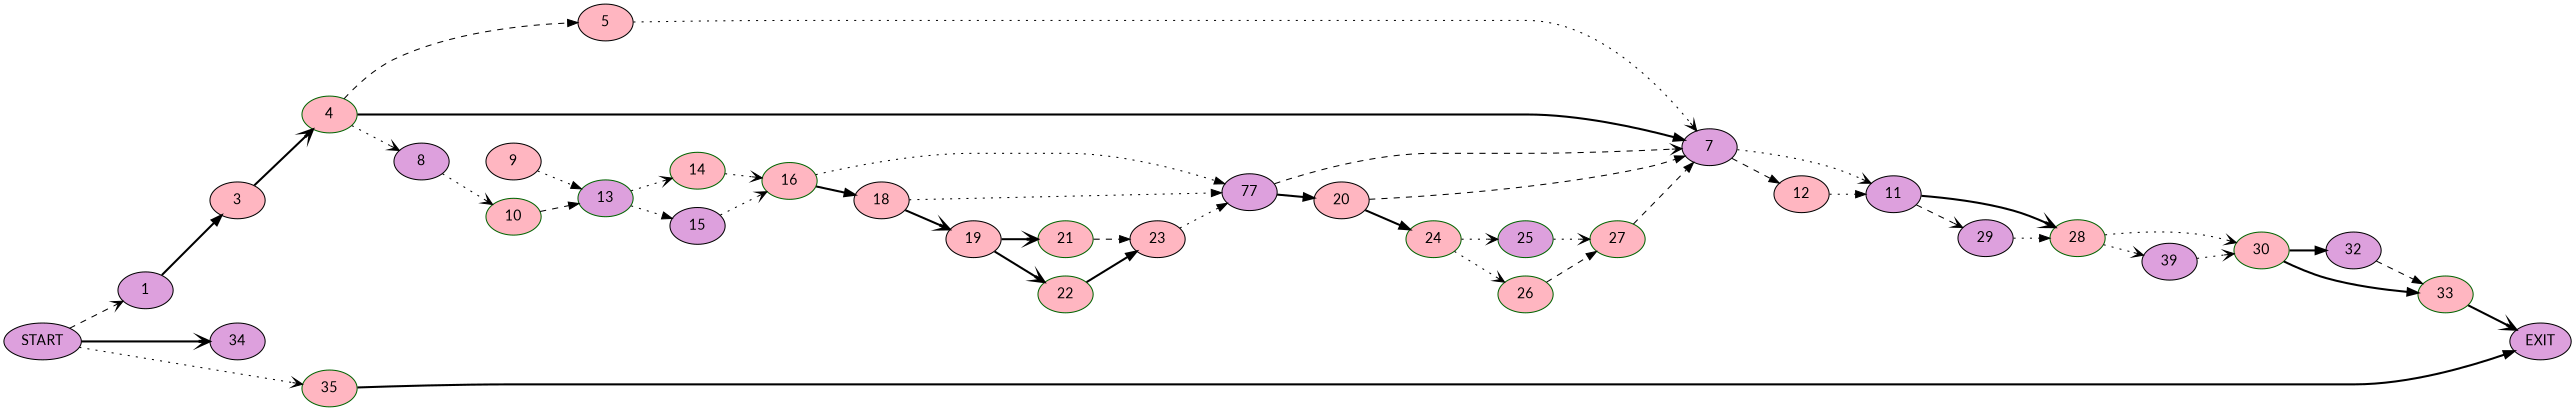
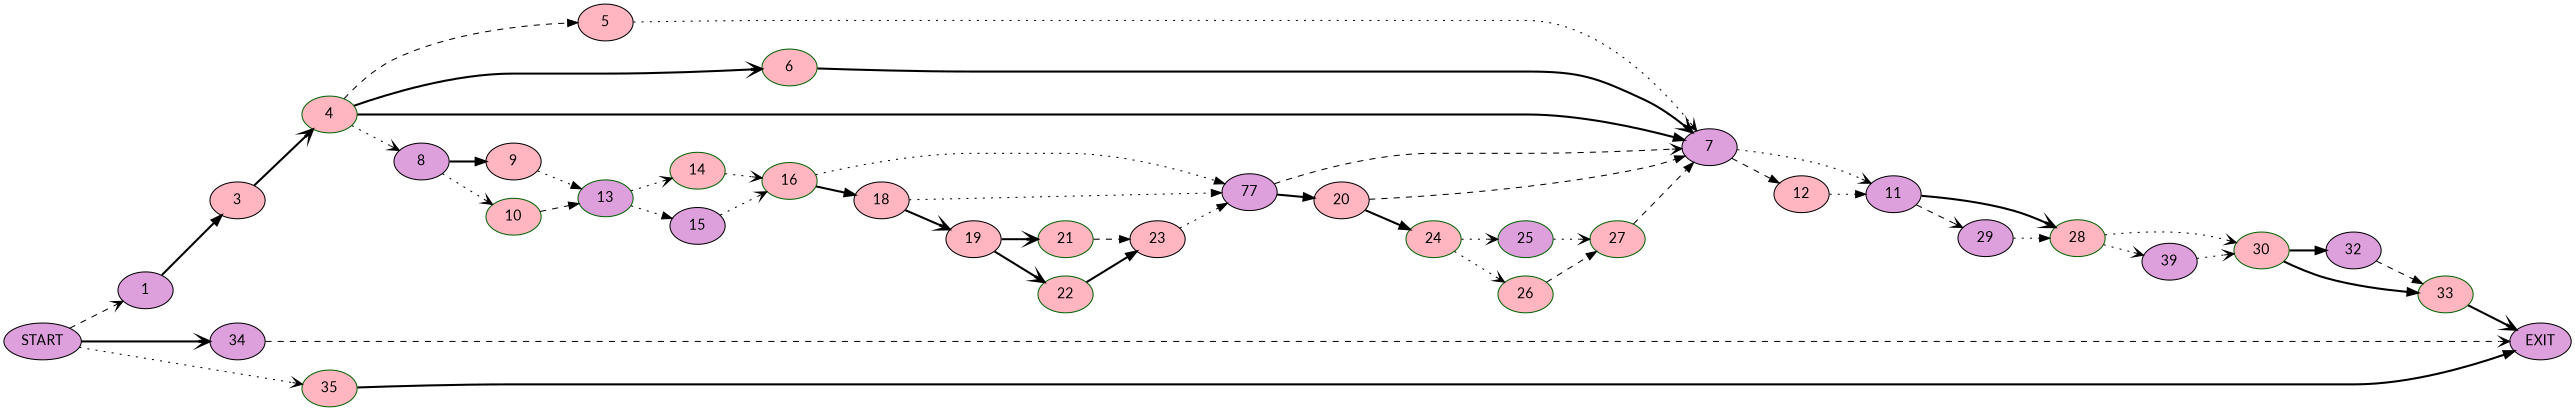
none -> (790, 67)
none -> (463, 162)
none -> (1382, 341)
